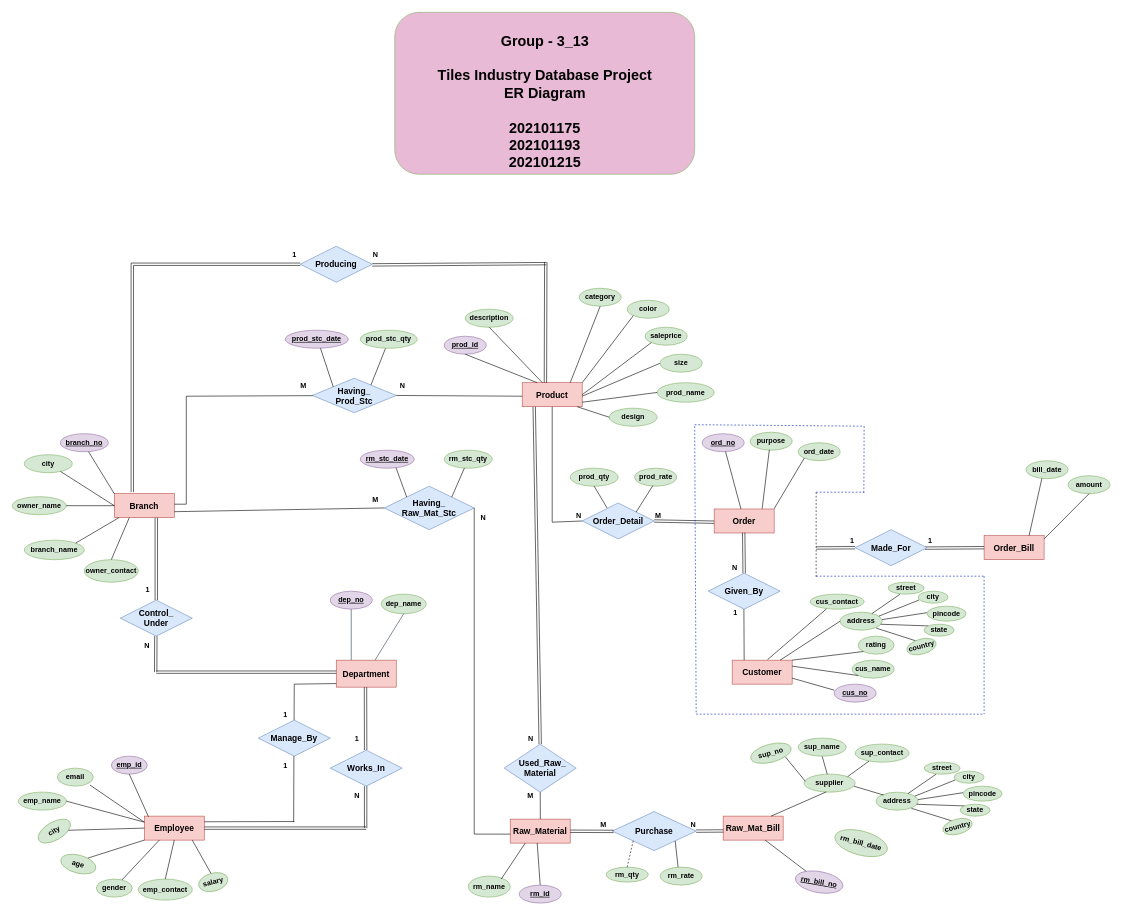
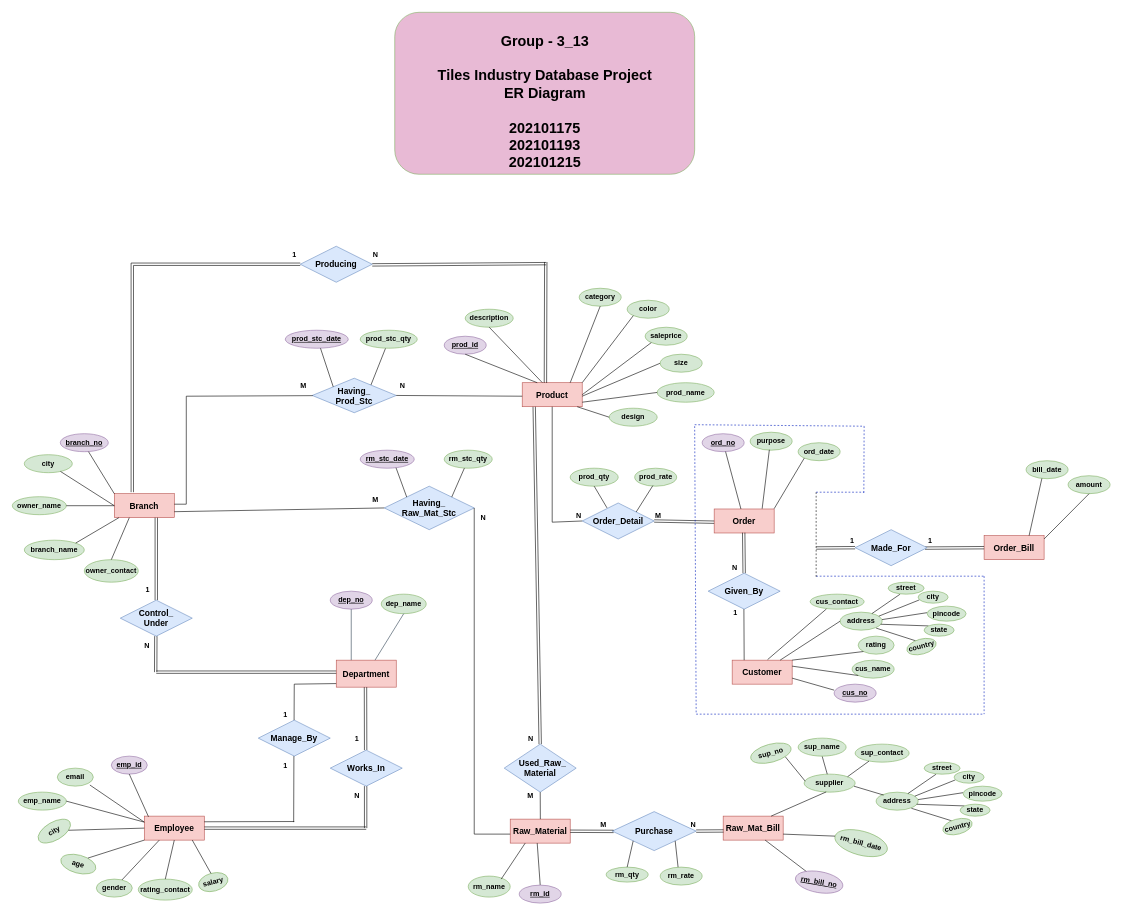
none -> (809, 835)
(630, 854) -> (630, 854)
(165, 890) -> (165, 890)
